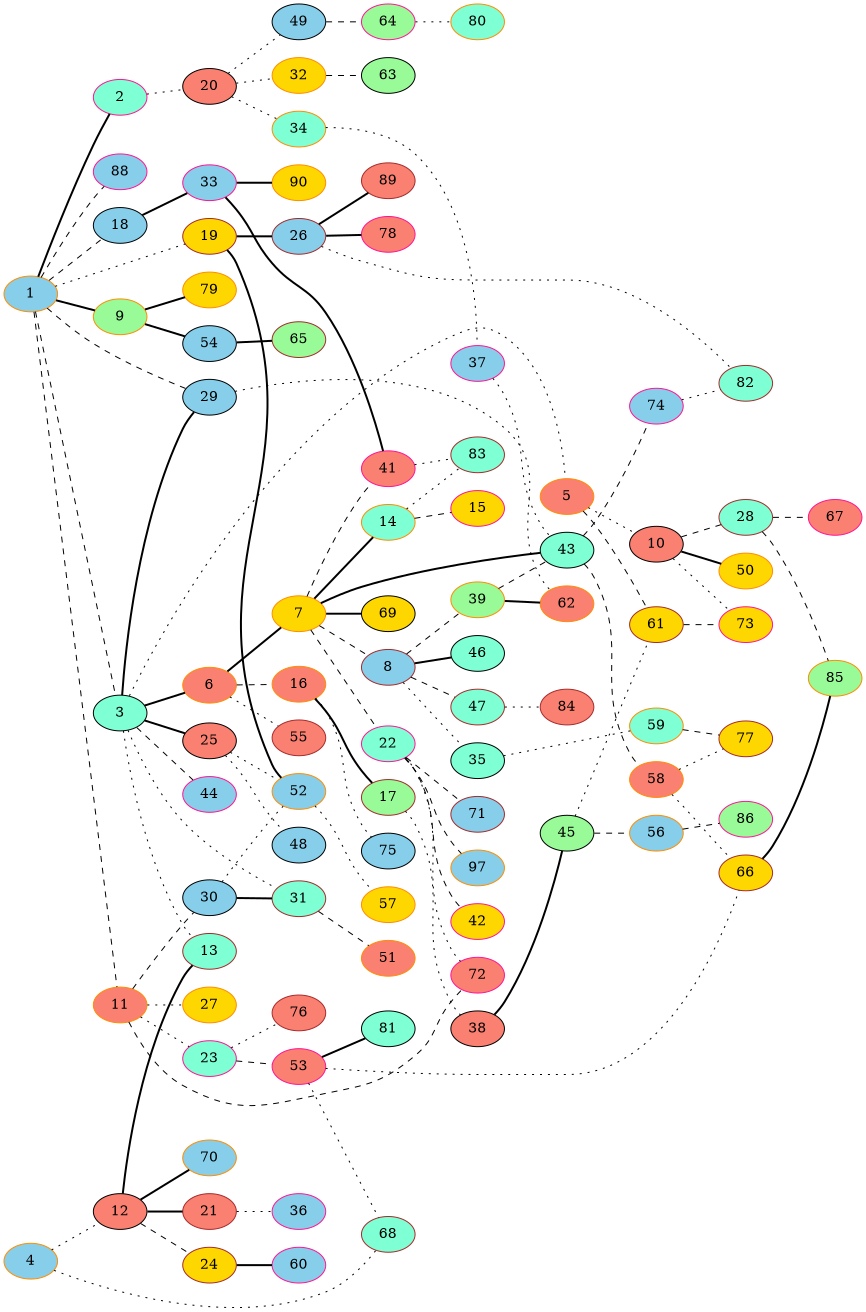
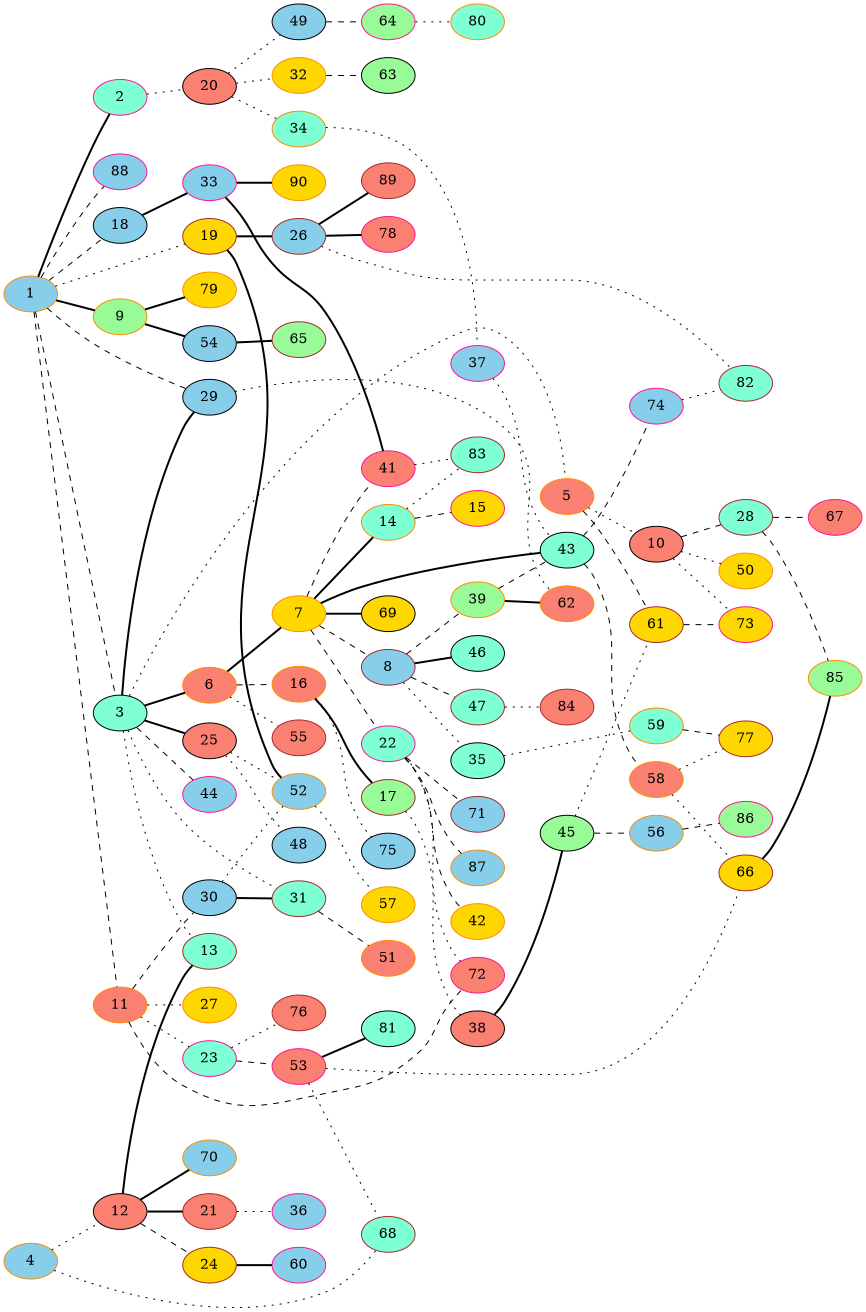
(701, 558) -> (701, 558)
(478, 868) -> (478, 868)
(478, 922) -> (478, 922)
